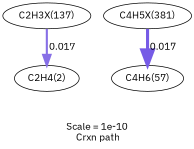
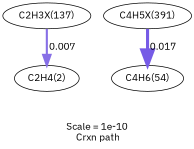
(148, 16) -> (148, 16)
(61, 47) -> (61, 47)
(148, 78) -> (148, 78)
